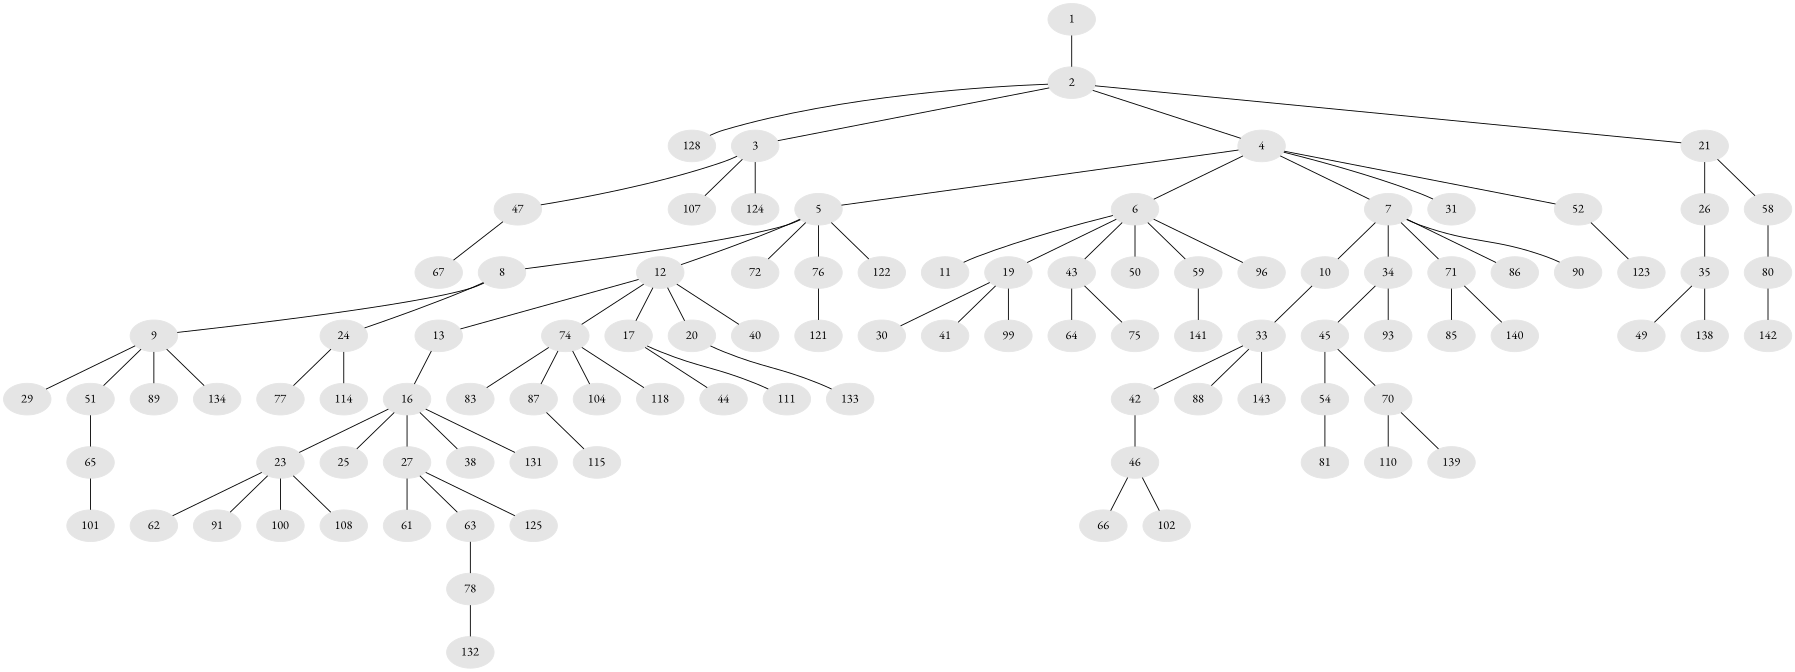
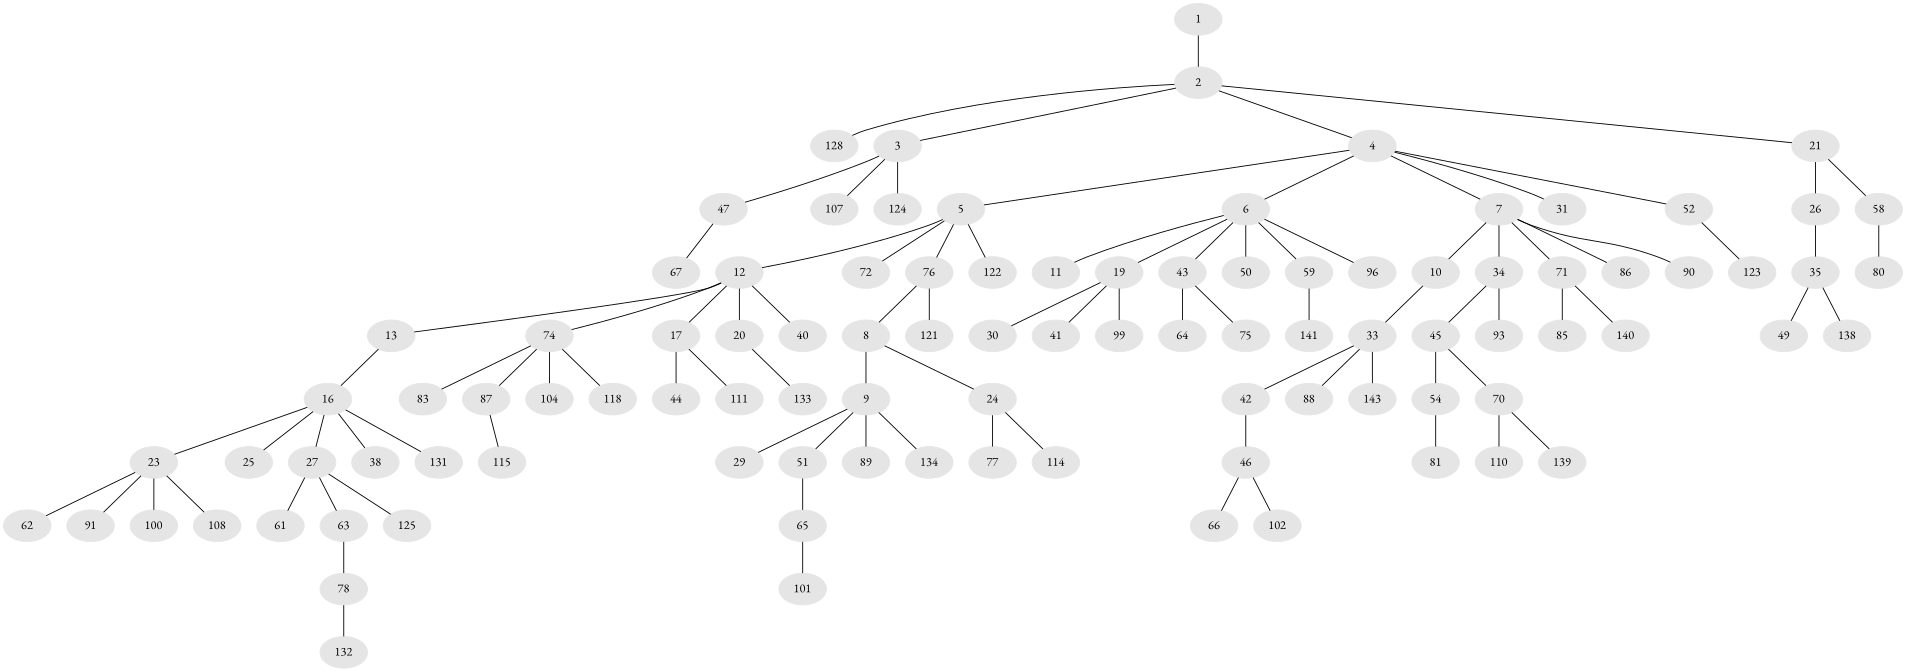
(664, 249) -> (898, 304)
(1768, 336) -> none
